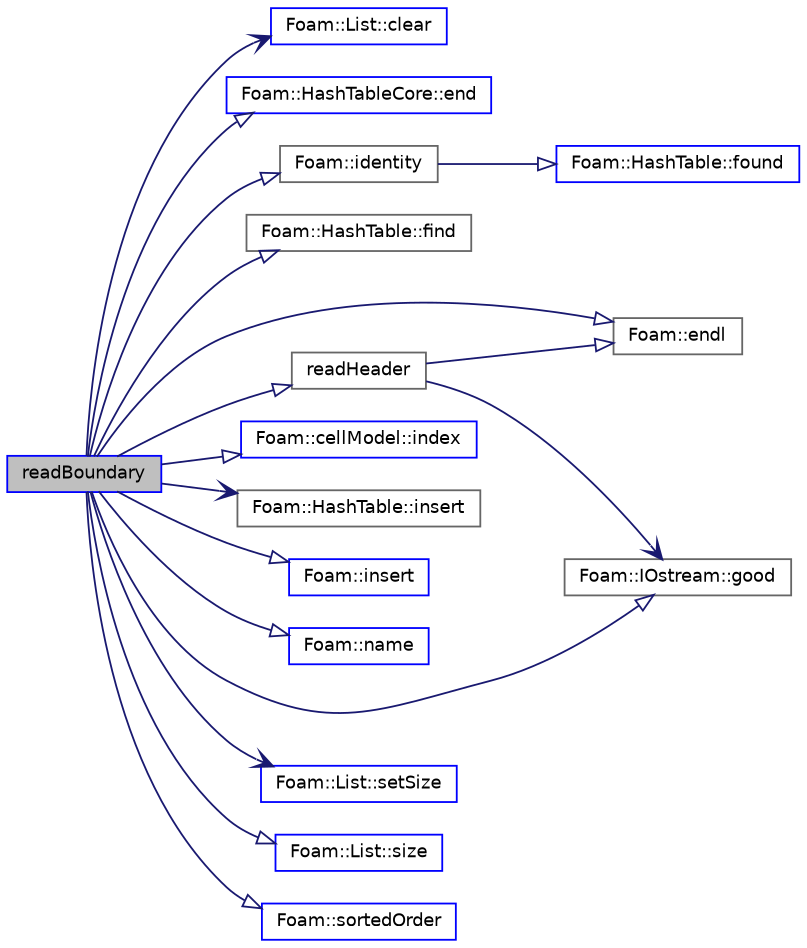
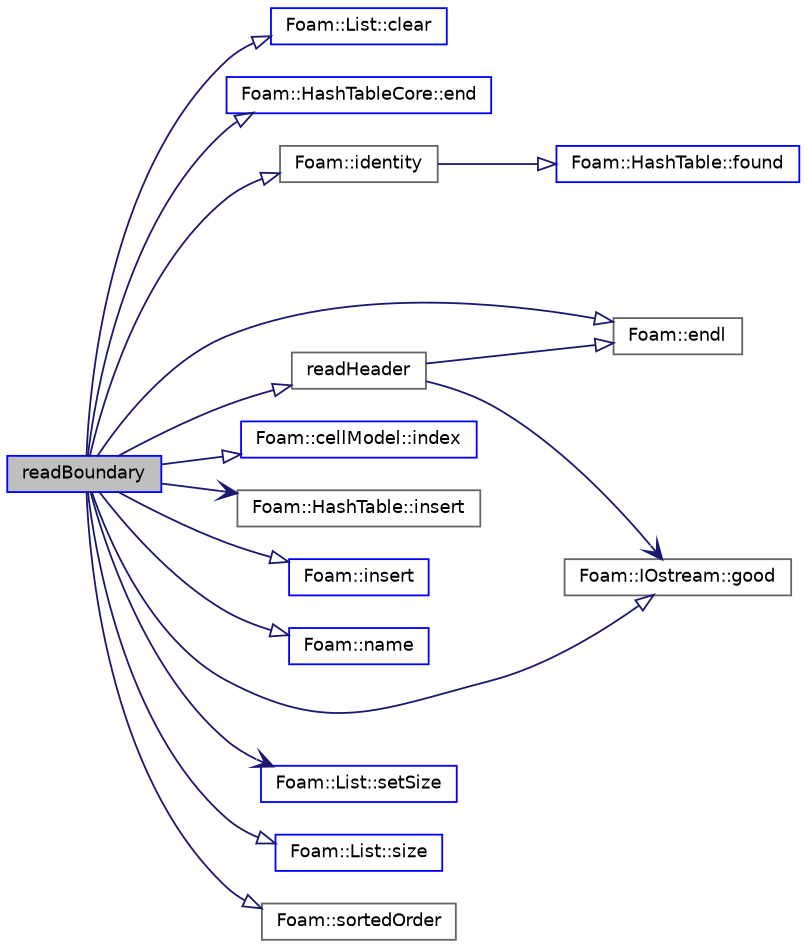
(127, 230) -> (127, 230)
(359, 233) -> none
(359, 922) -> (359, 922)
